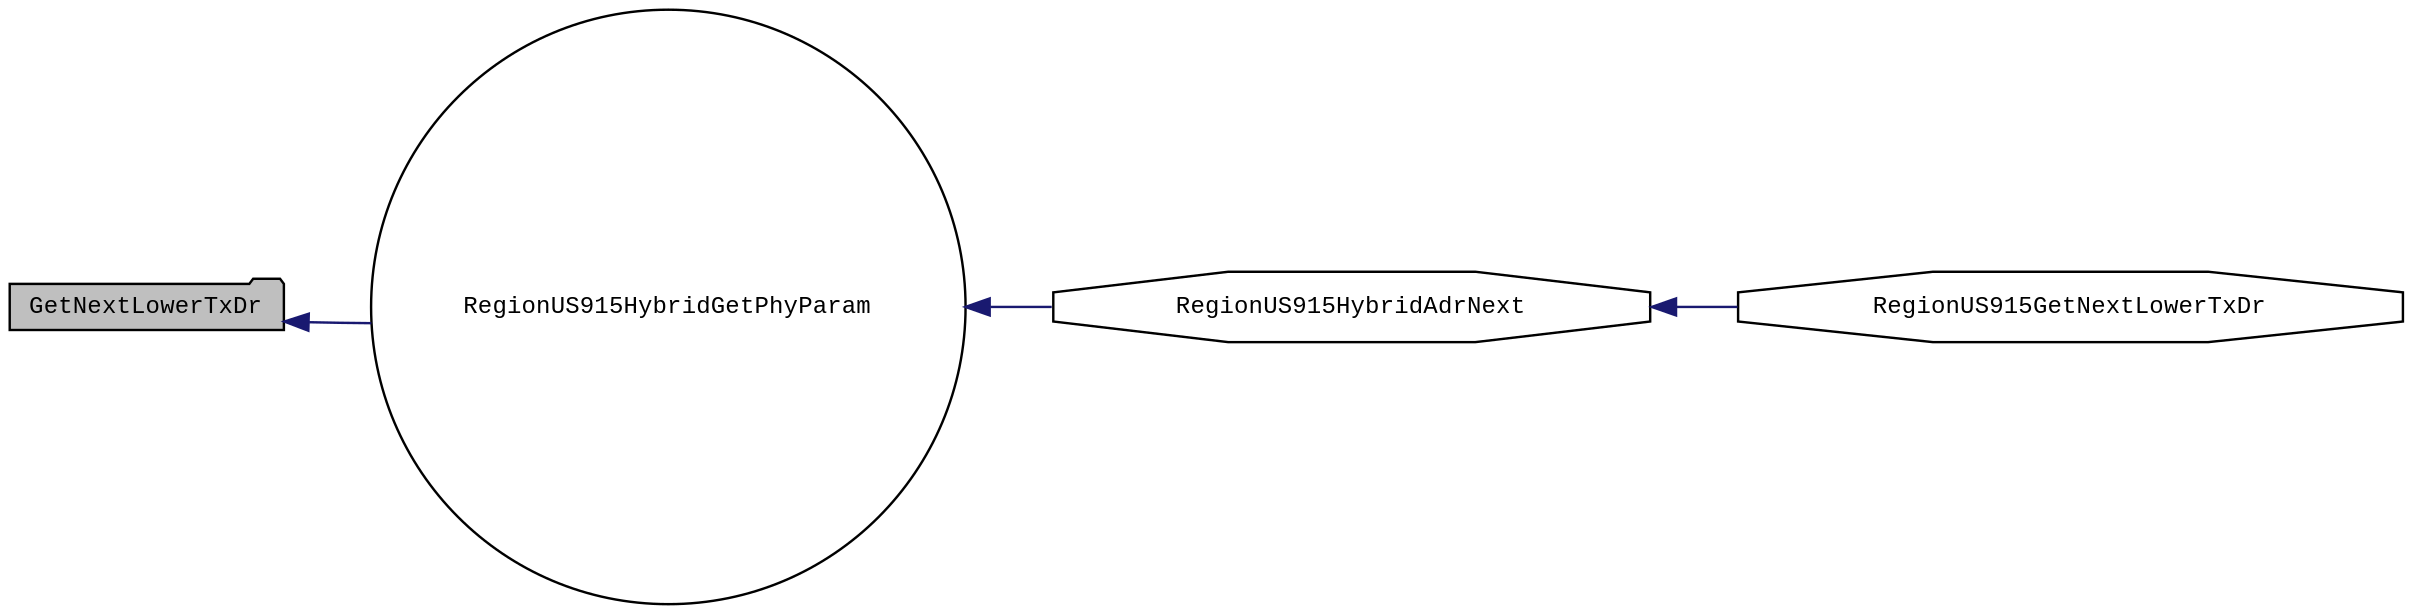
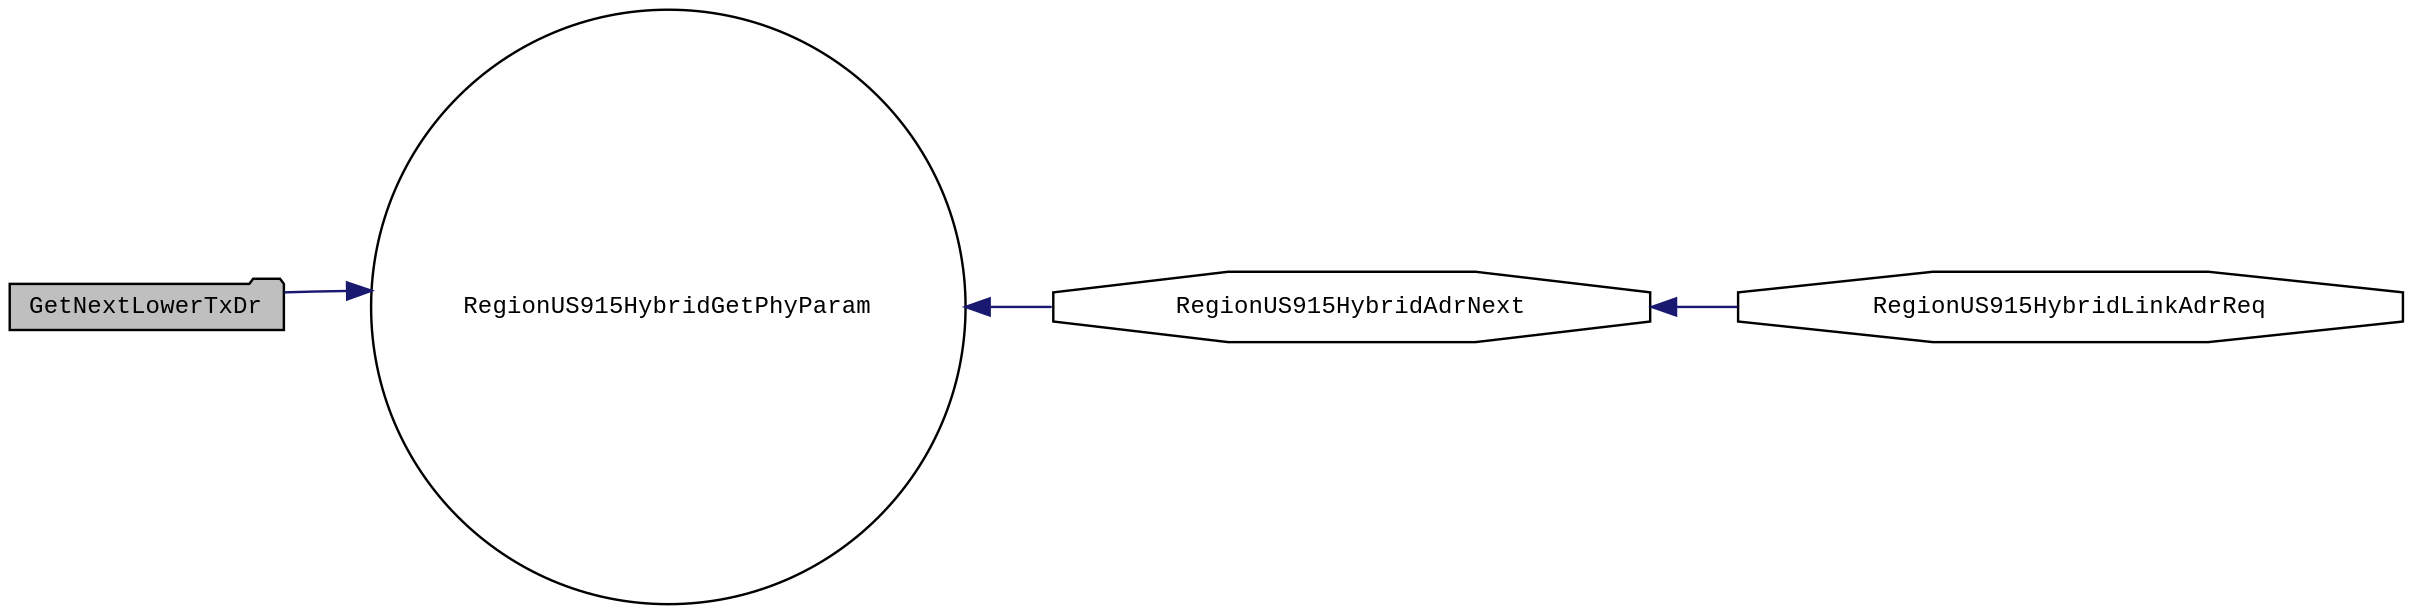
(2071, 307) -> (2071, 307)
(340, 323) -> (316, 292)
